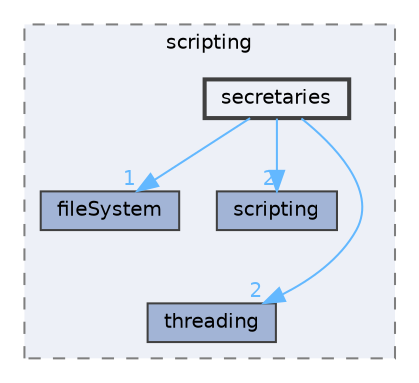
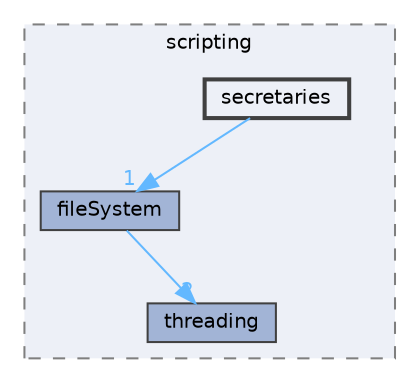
(277, 211) -> none
(362, 213) -> (154, 259)
